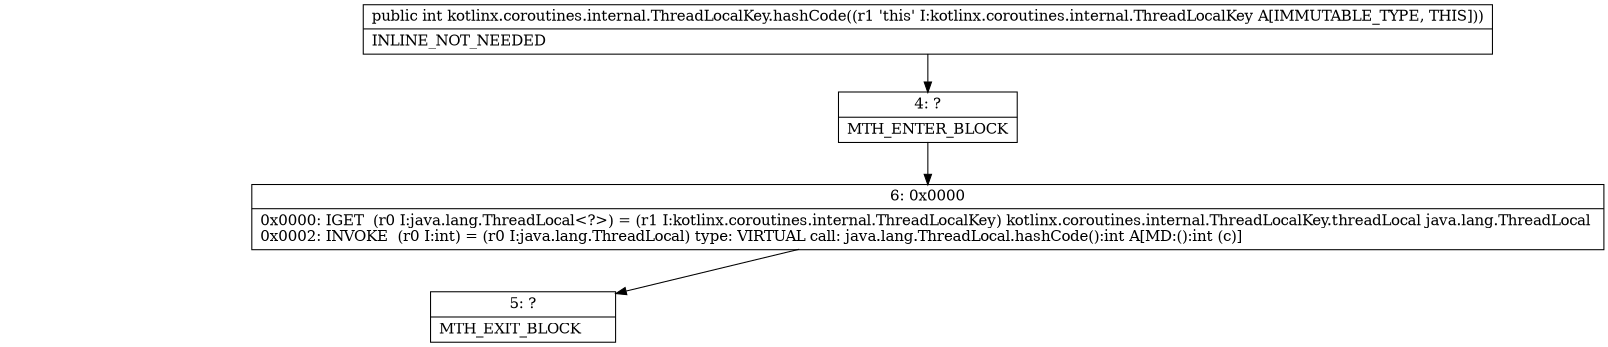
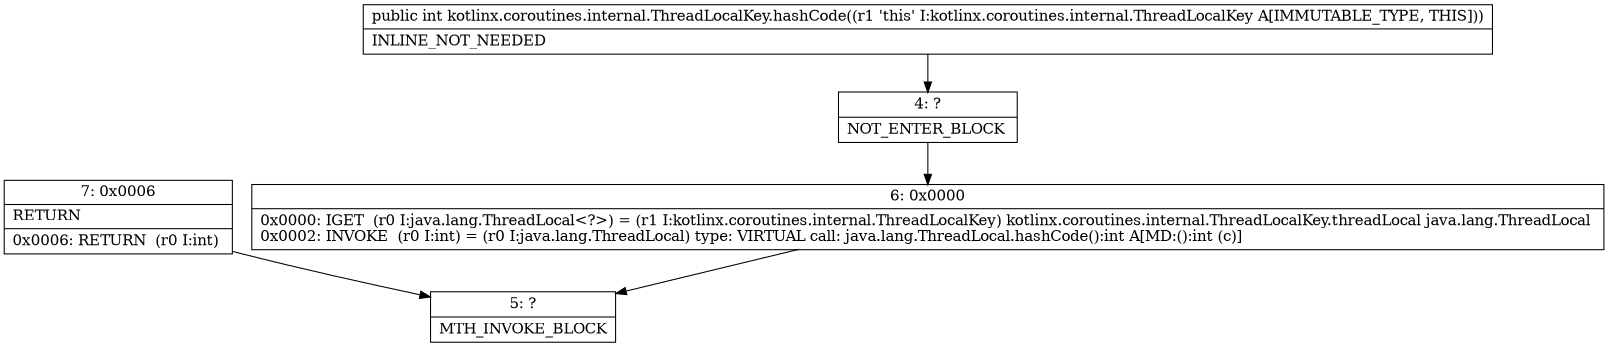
(928, 129) -> (926, 129)
none -> (118, 217)
(510, 329) -> (523, 329)
